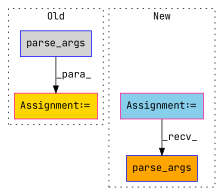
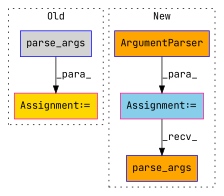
none -> (162, 44)
